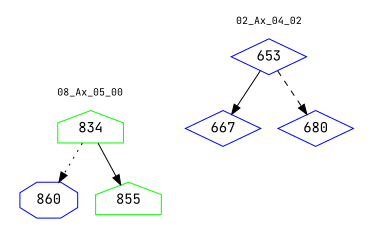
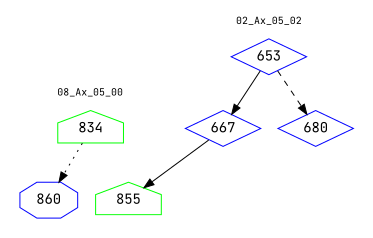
(269, 21) -> (269, 21)
(107, 160) -> (180, 161)
